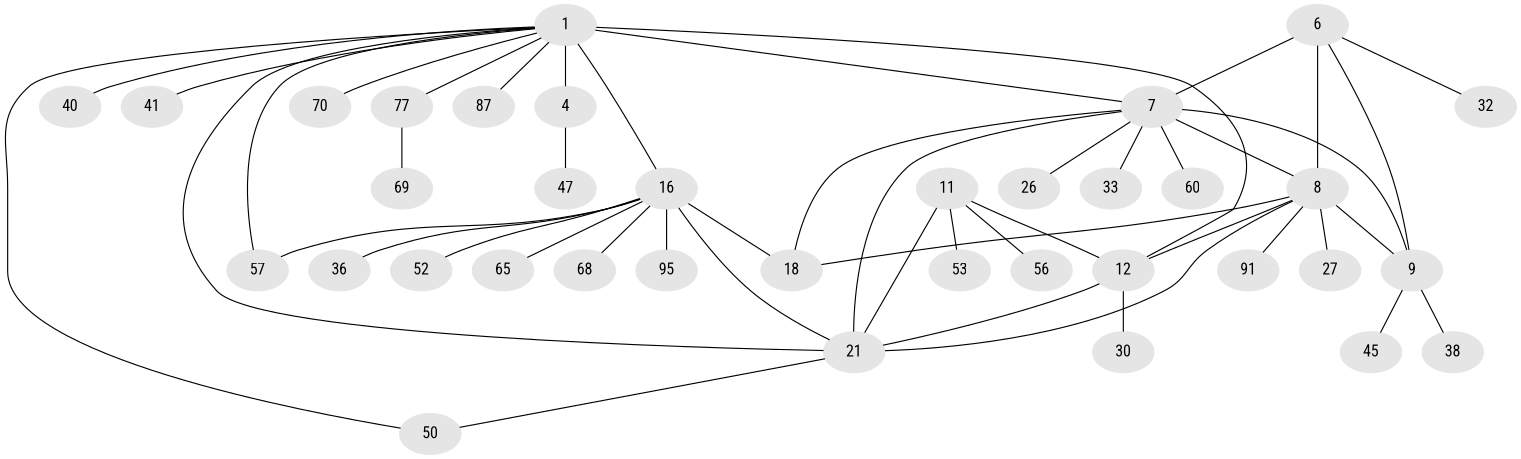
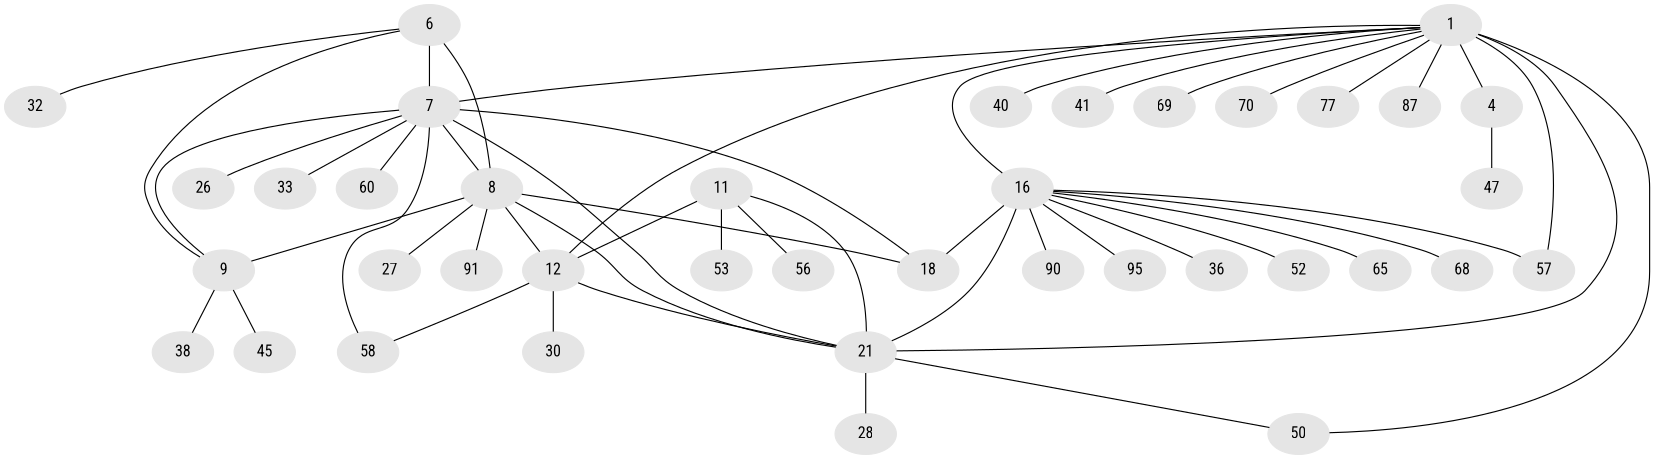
(402, 148) -> (1303, 57)
none -> (1053, 270)
none -> (368, 352)
none -> (866, 434)
